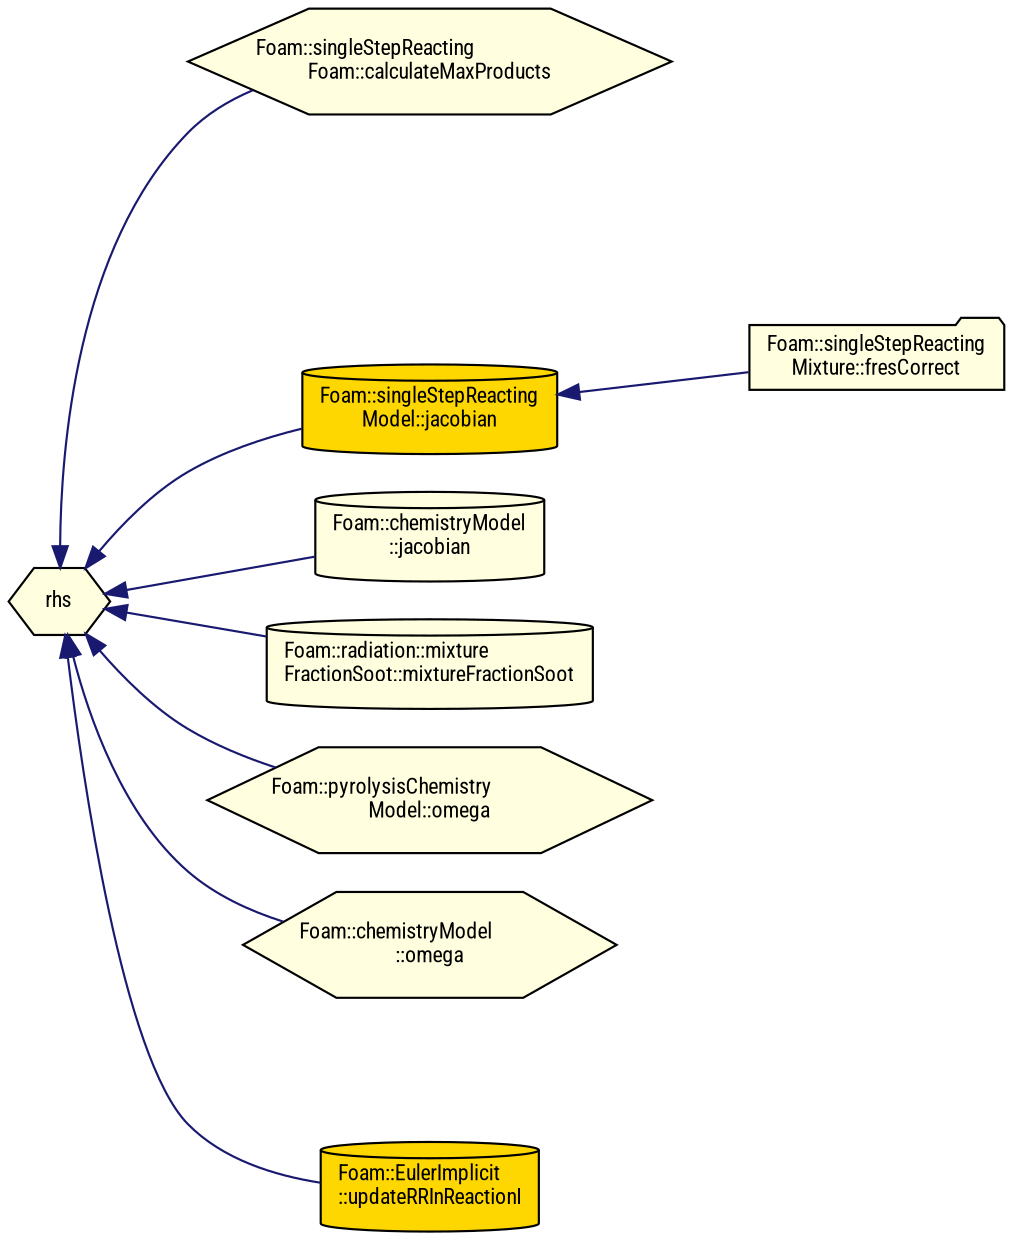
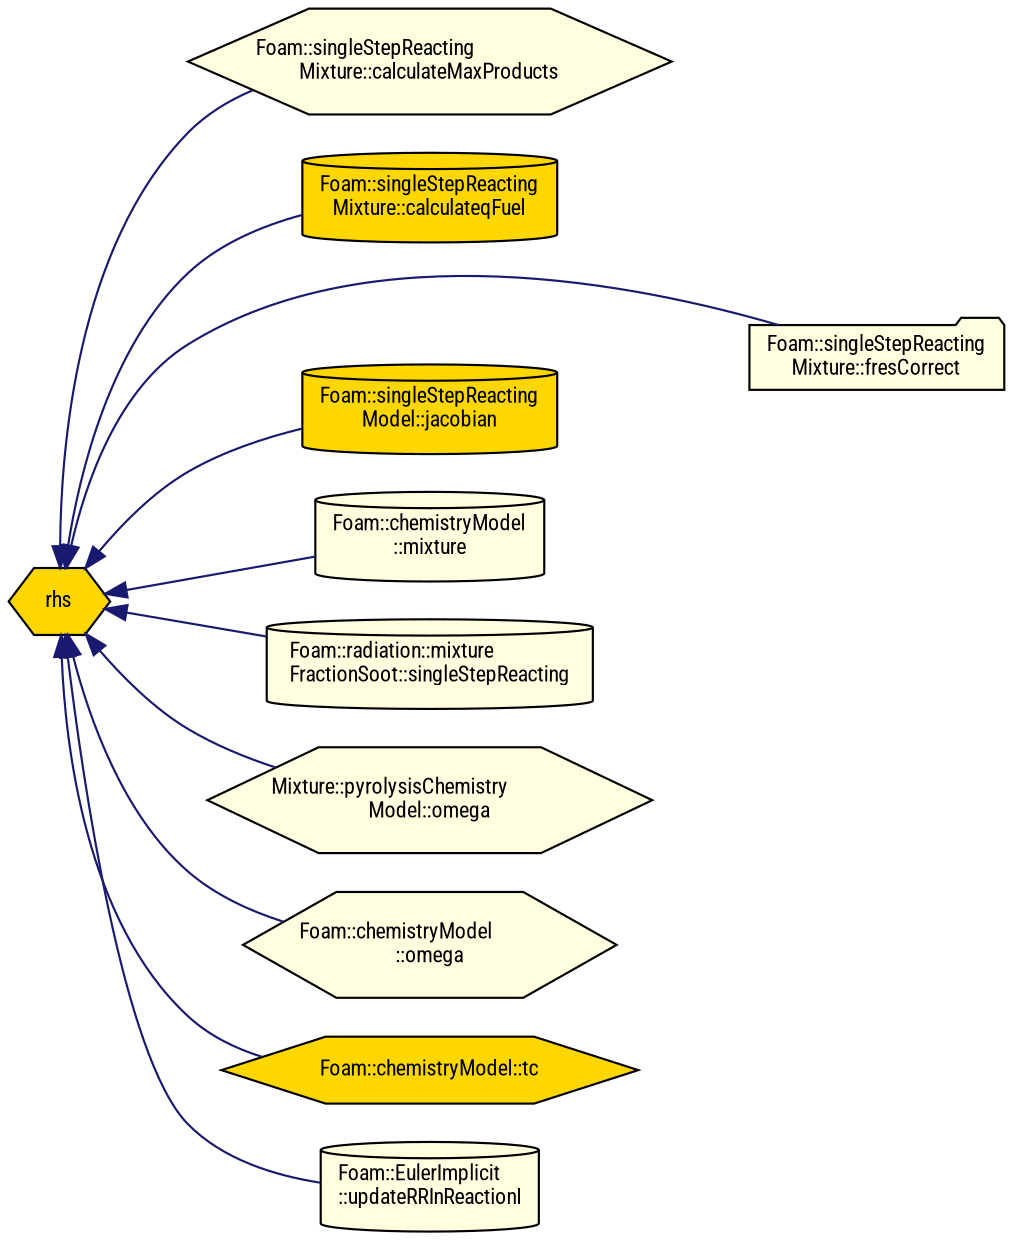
(430, 62) -> (430, 62)
none -> (430, 198)
(664, 382) -> (361, 285)
(430, 537) -> (430, 537)
(59, 601) -> (59, 601)
(430, 664) -> (430, 664)
(430, 800) -> (430, 800)
none -> (430, 1070)
(430, 1187) -> (430, 1187)
